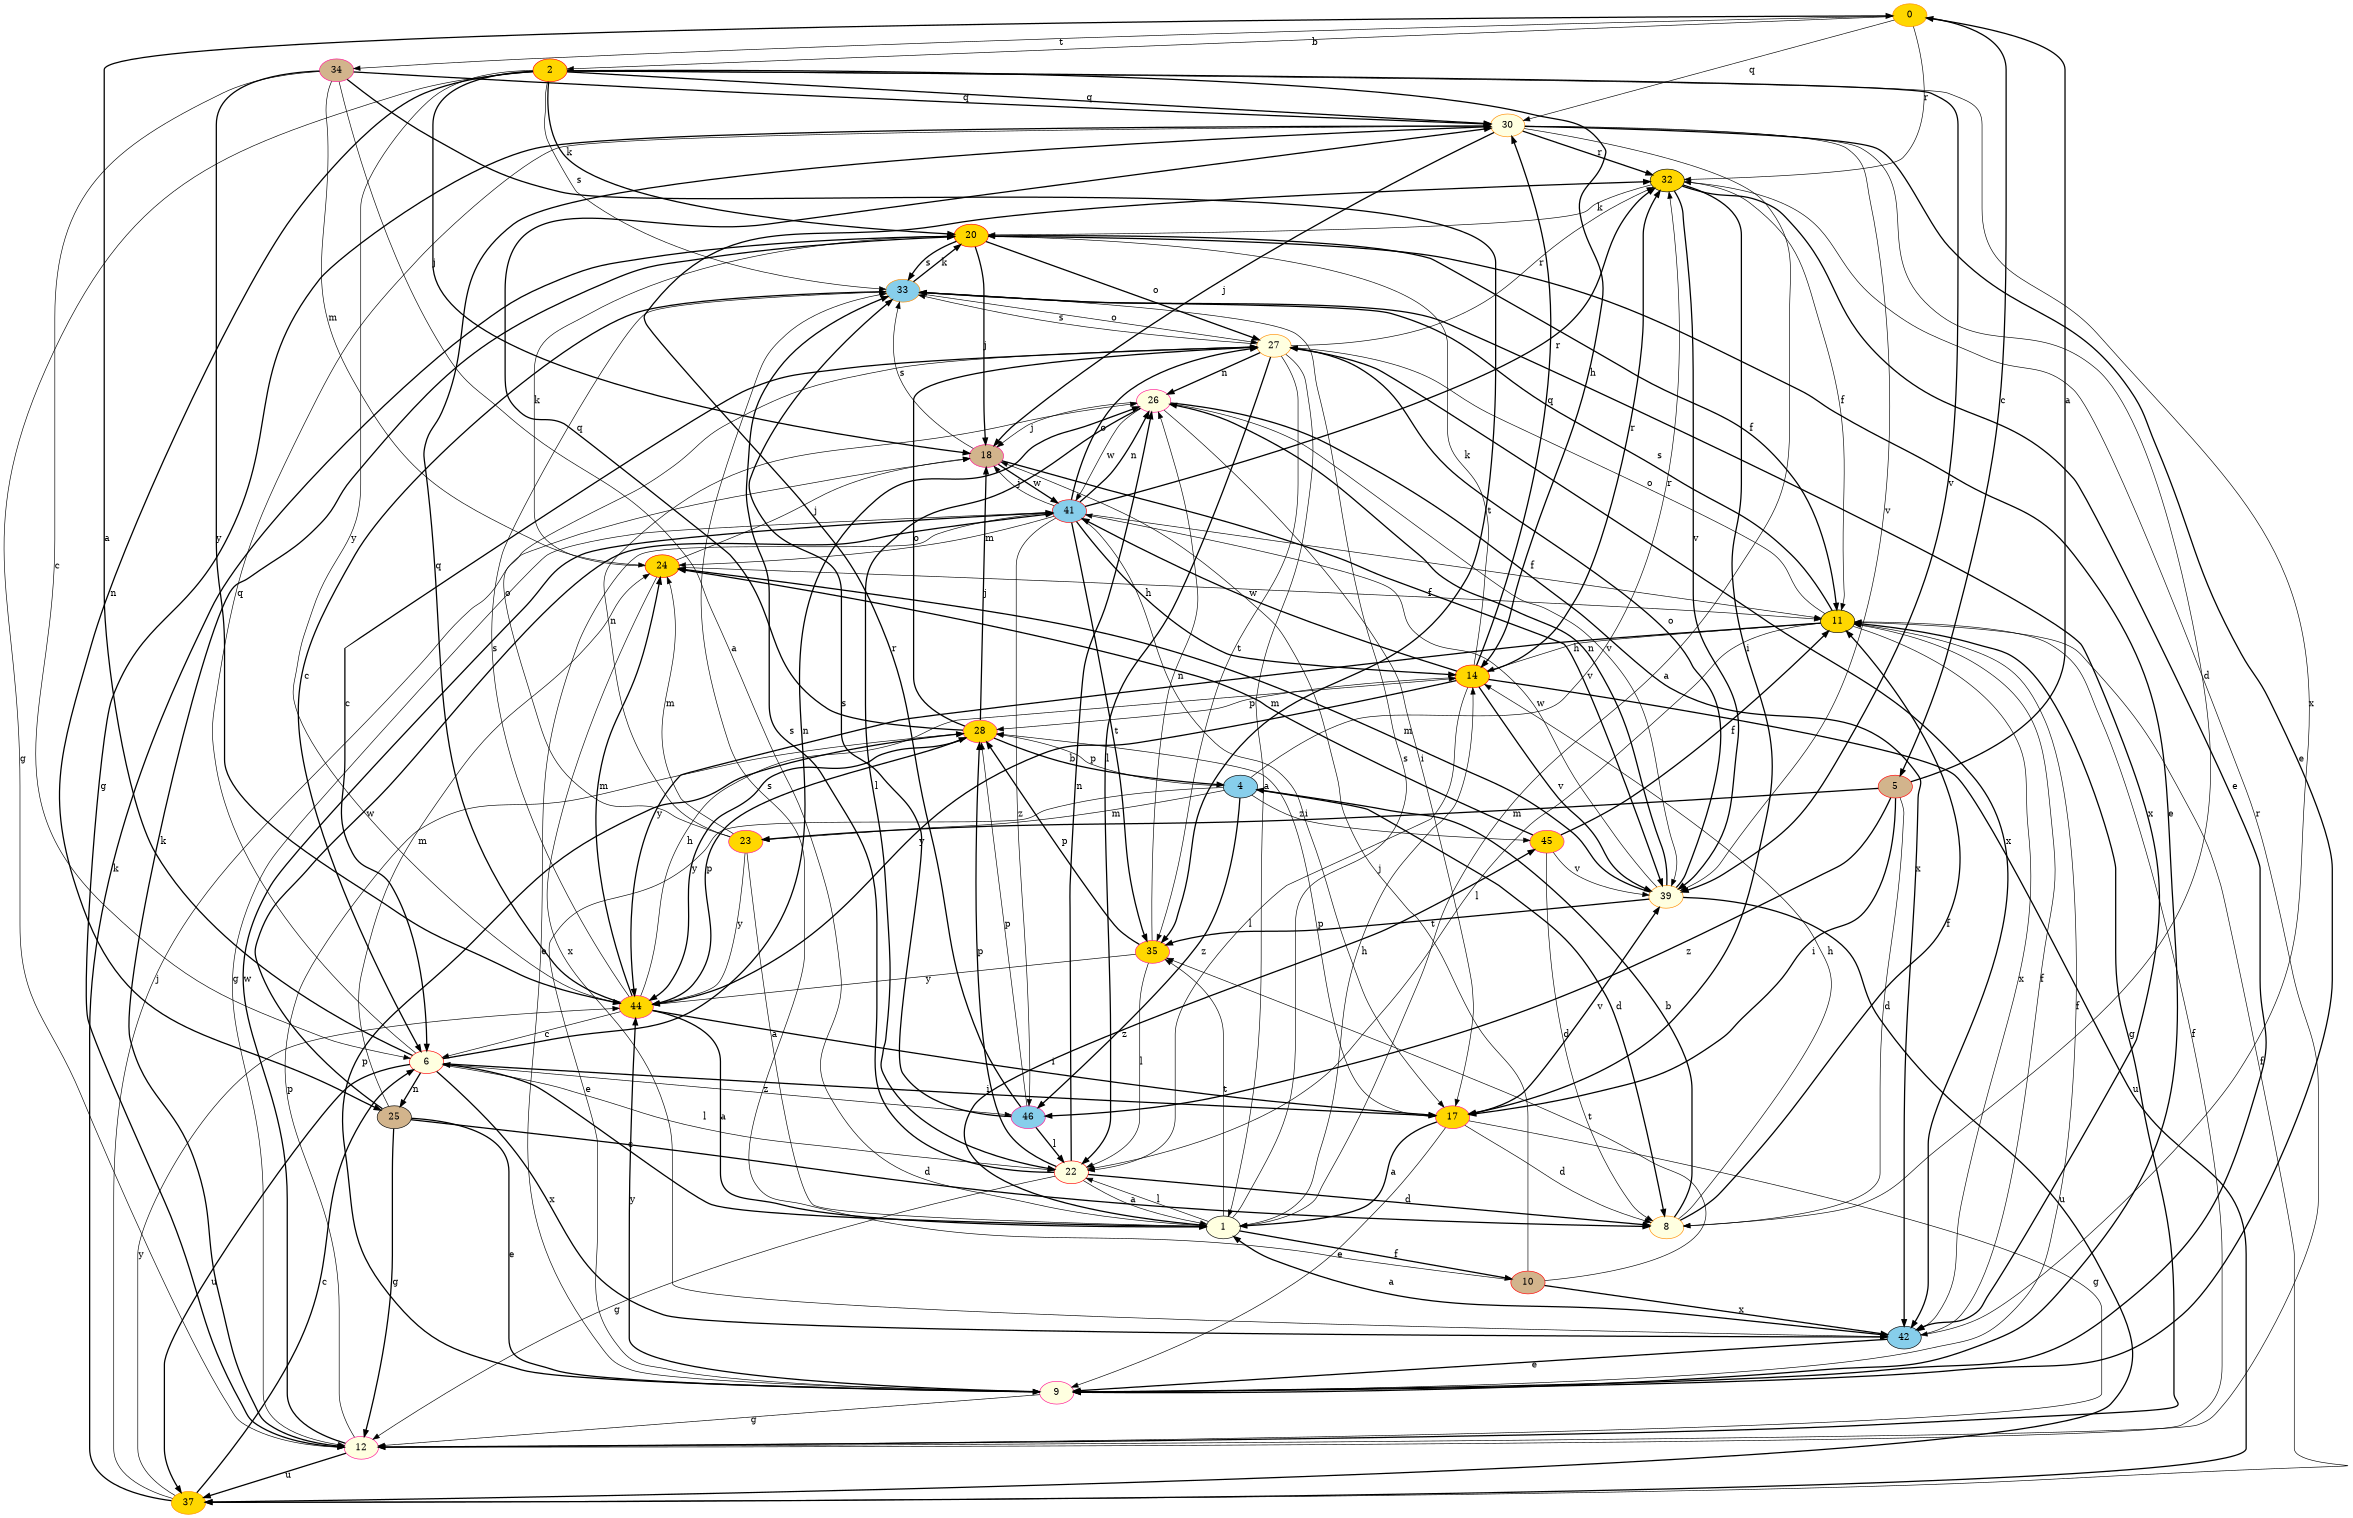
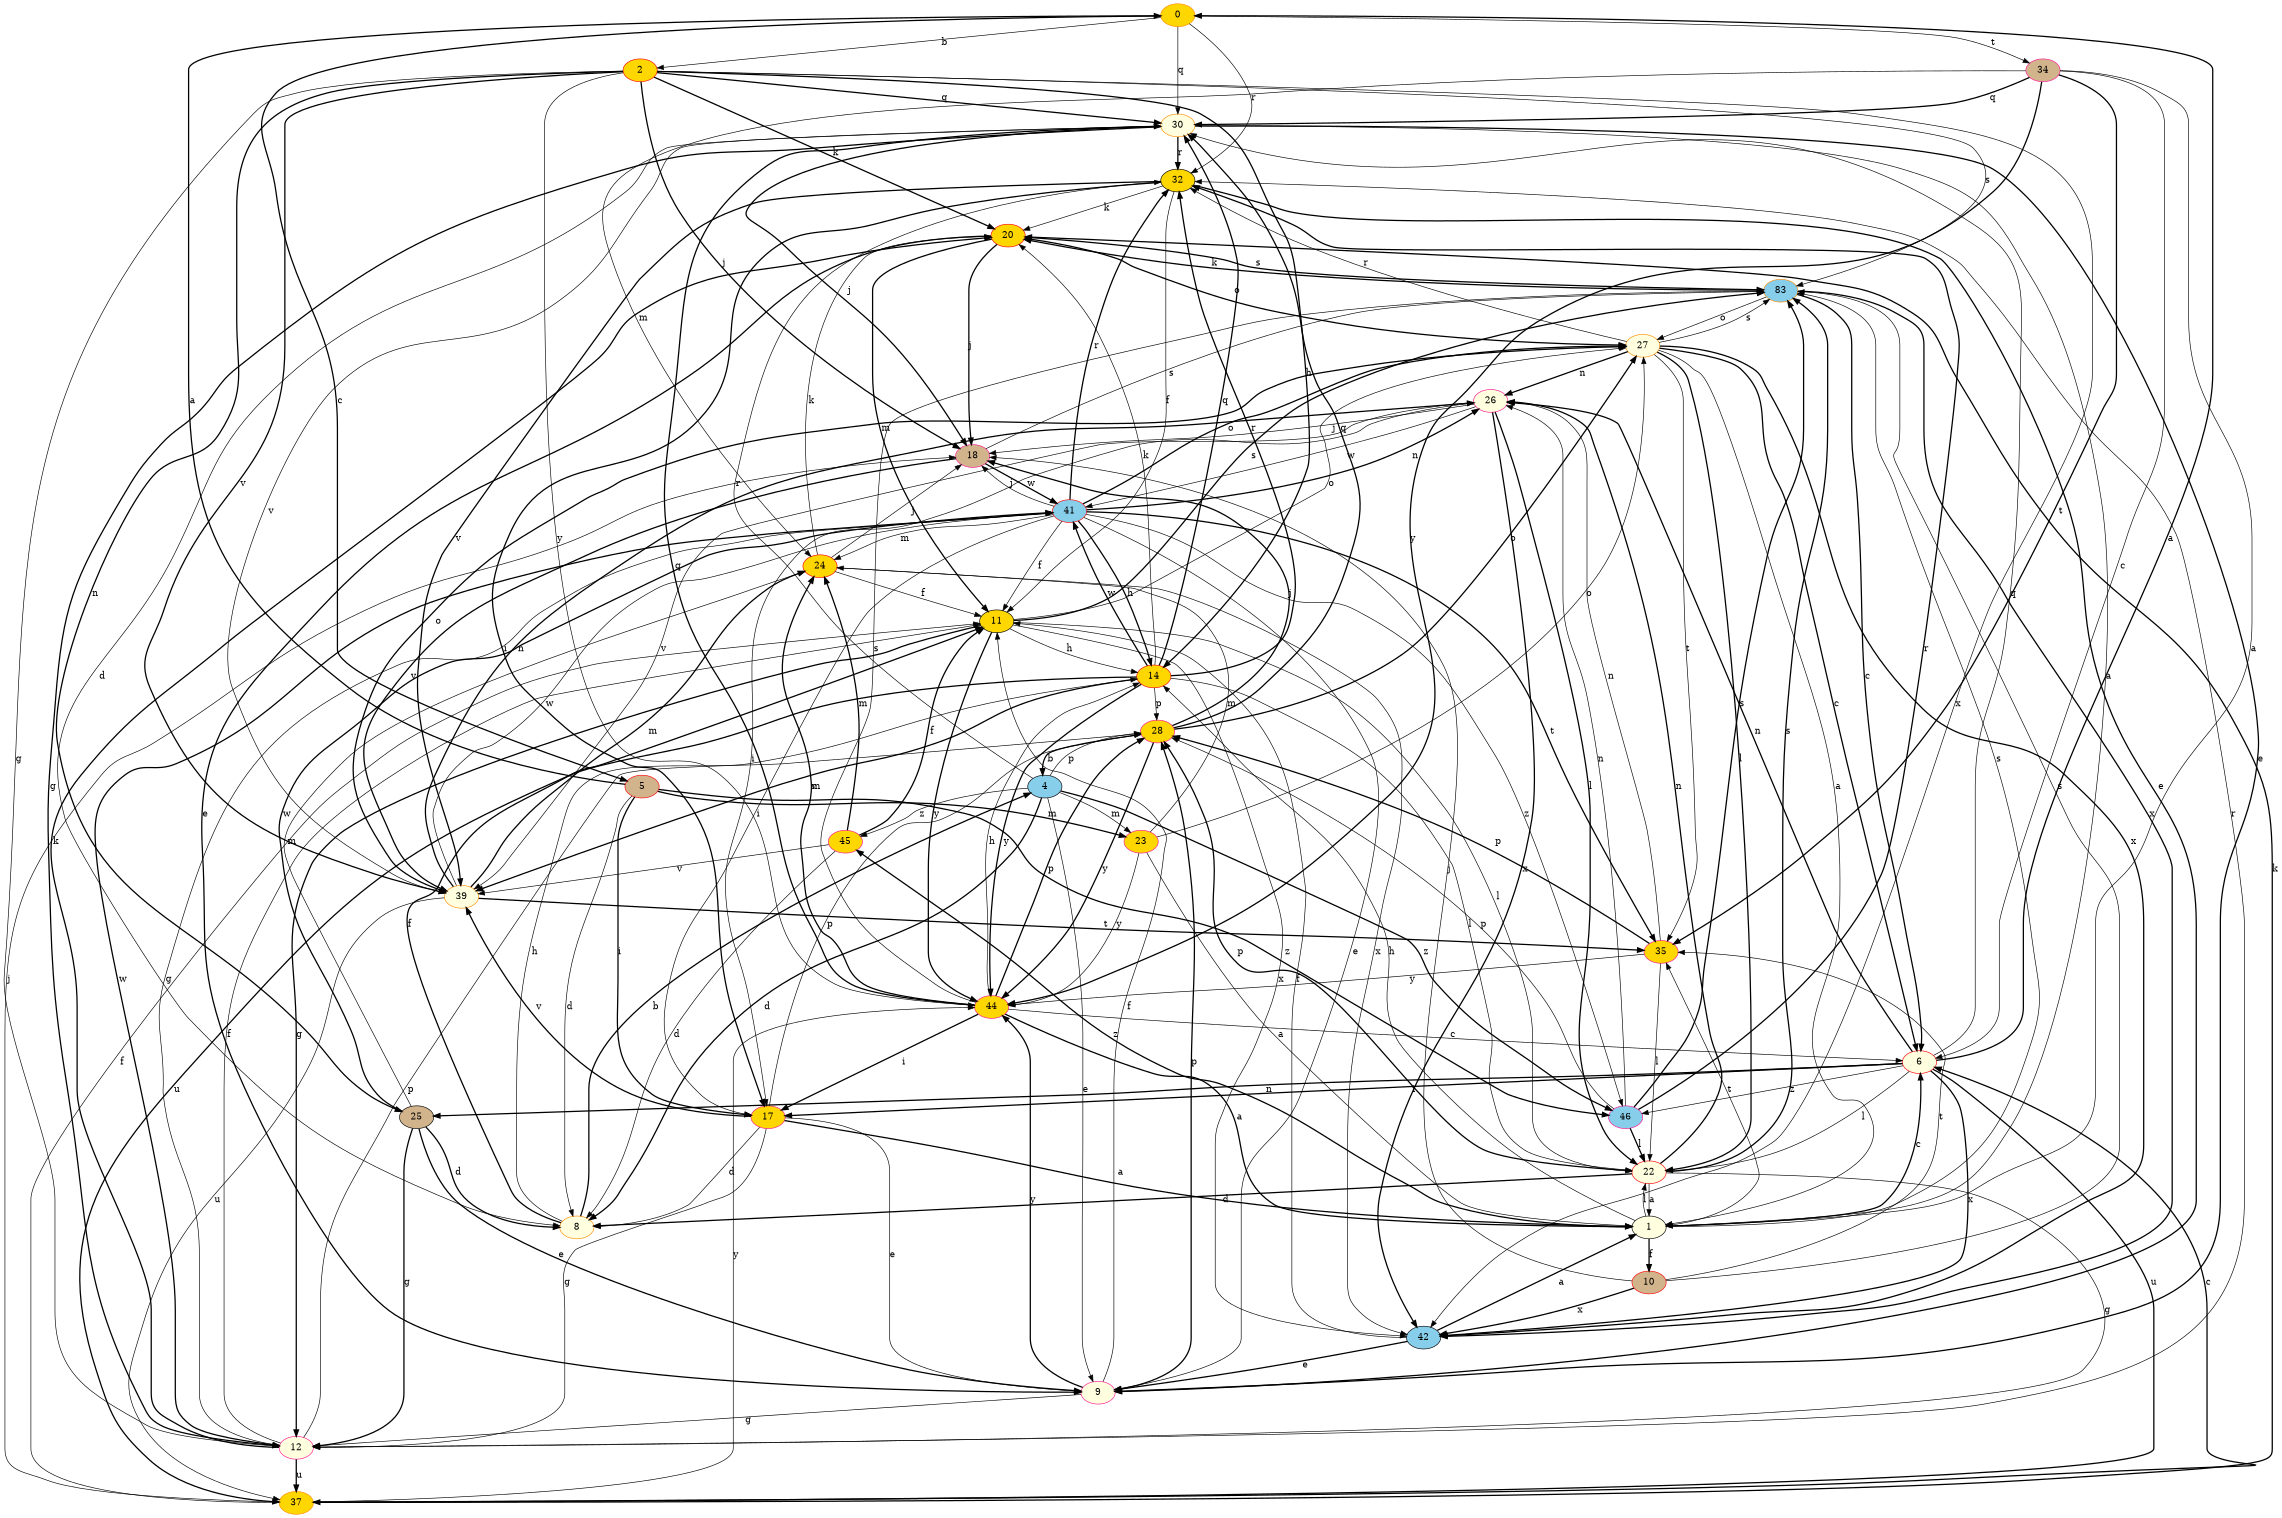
(903, 291) -> (1781, 291)
(1752, 428) -> (886, 428)
(701, 491) -> (1595, 742)
(1531, 1467) -> (211, 1199)
